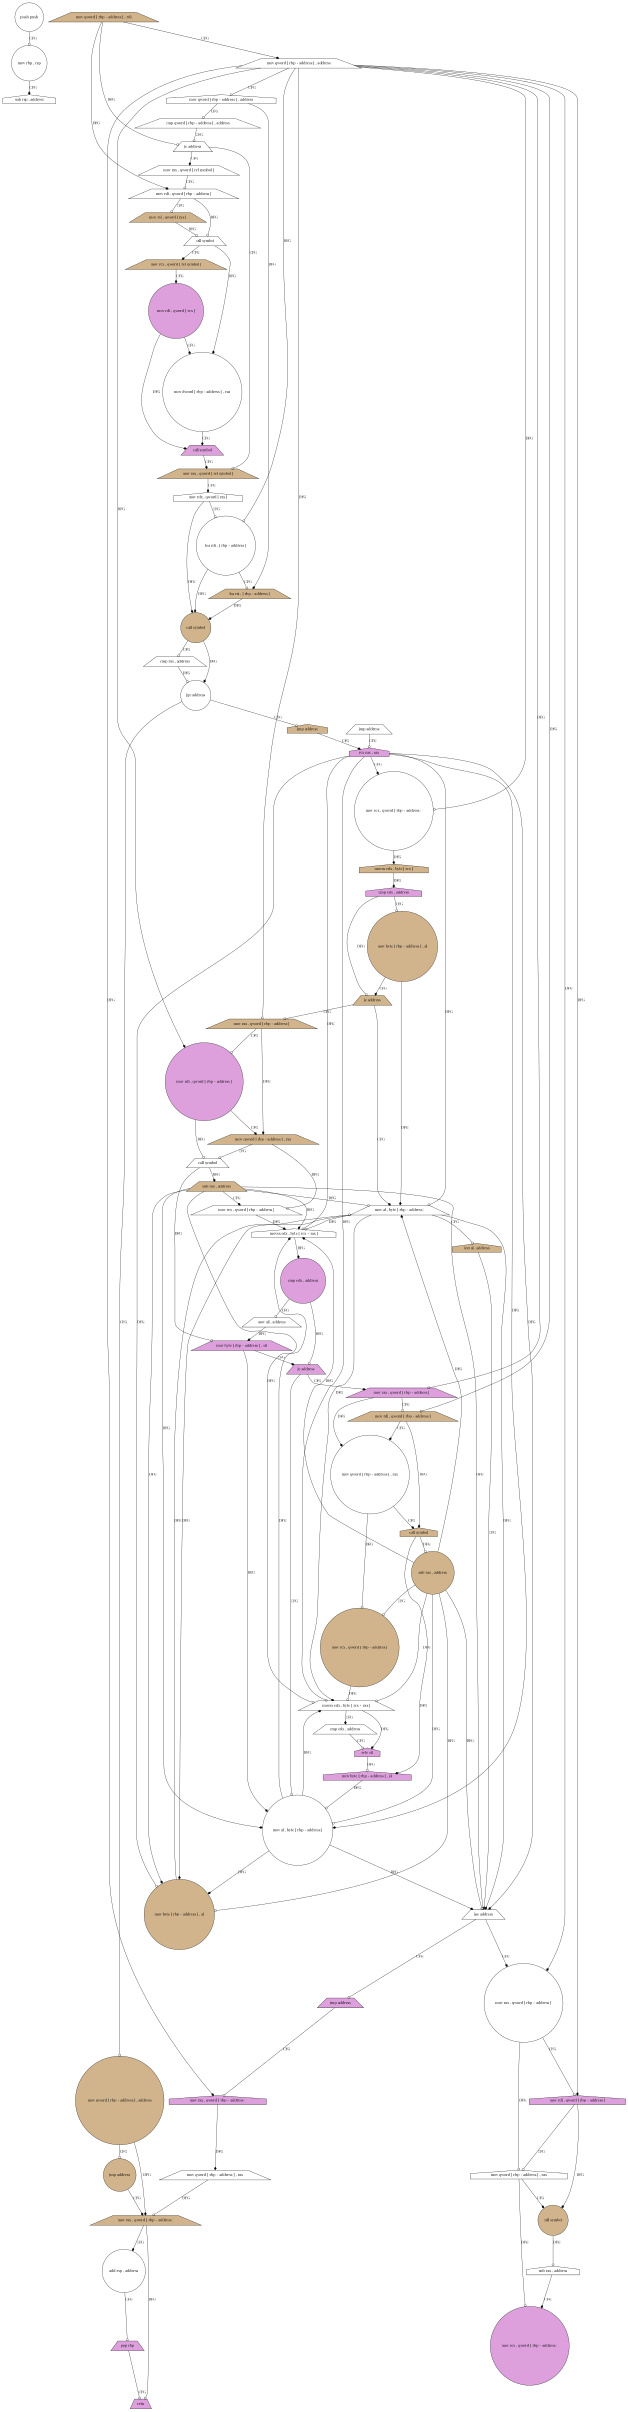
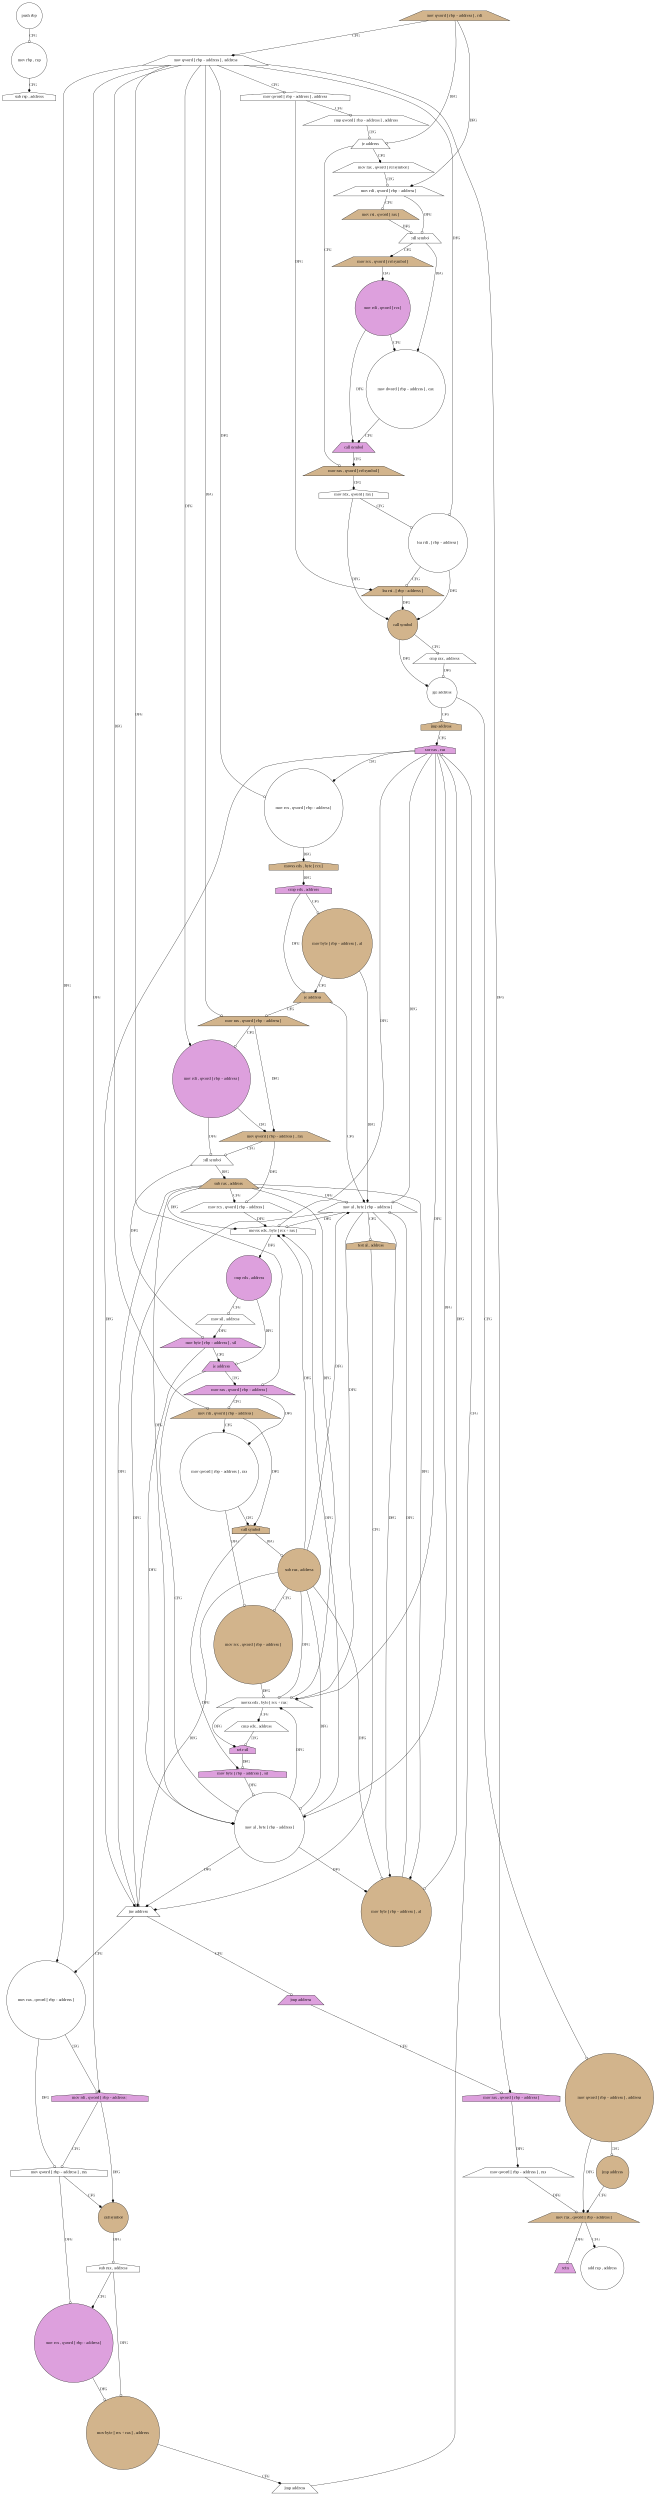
(29, 17) -> (29, 16)
(369, 753) -> (435, 750)
(128, 2346) -> none
none -> (123, 2433)
